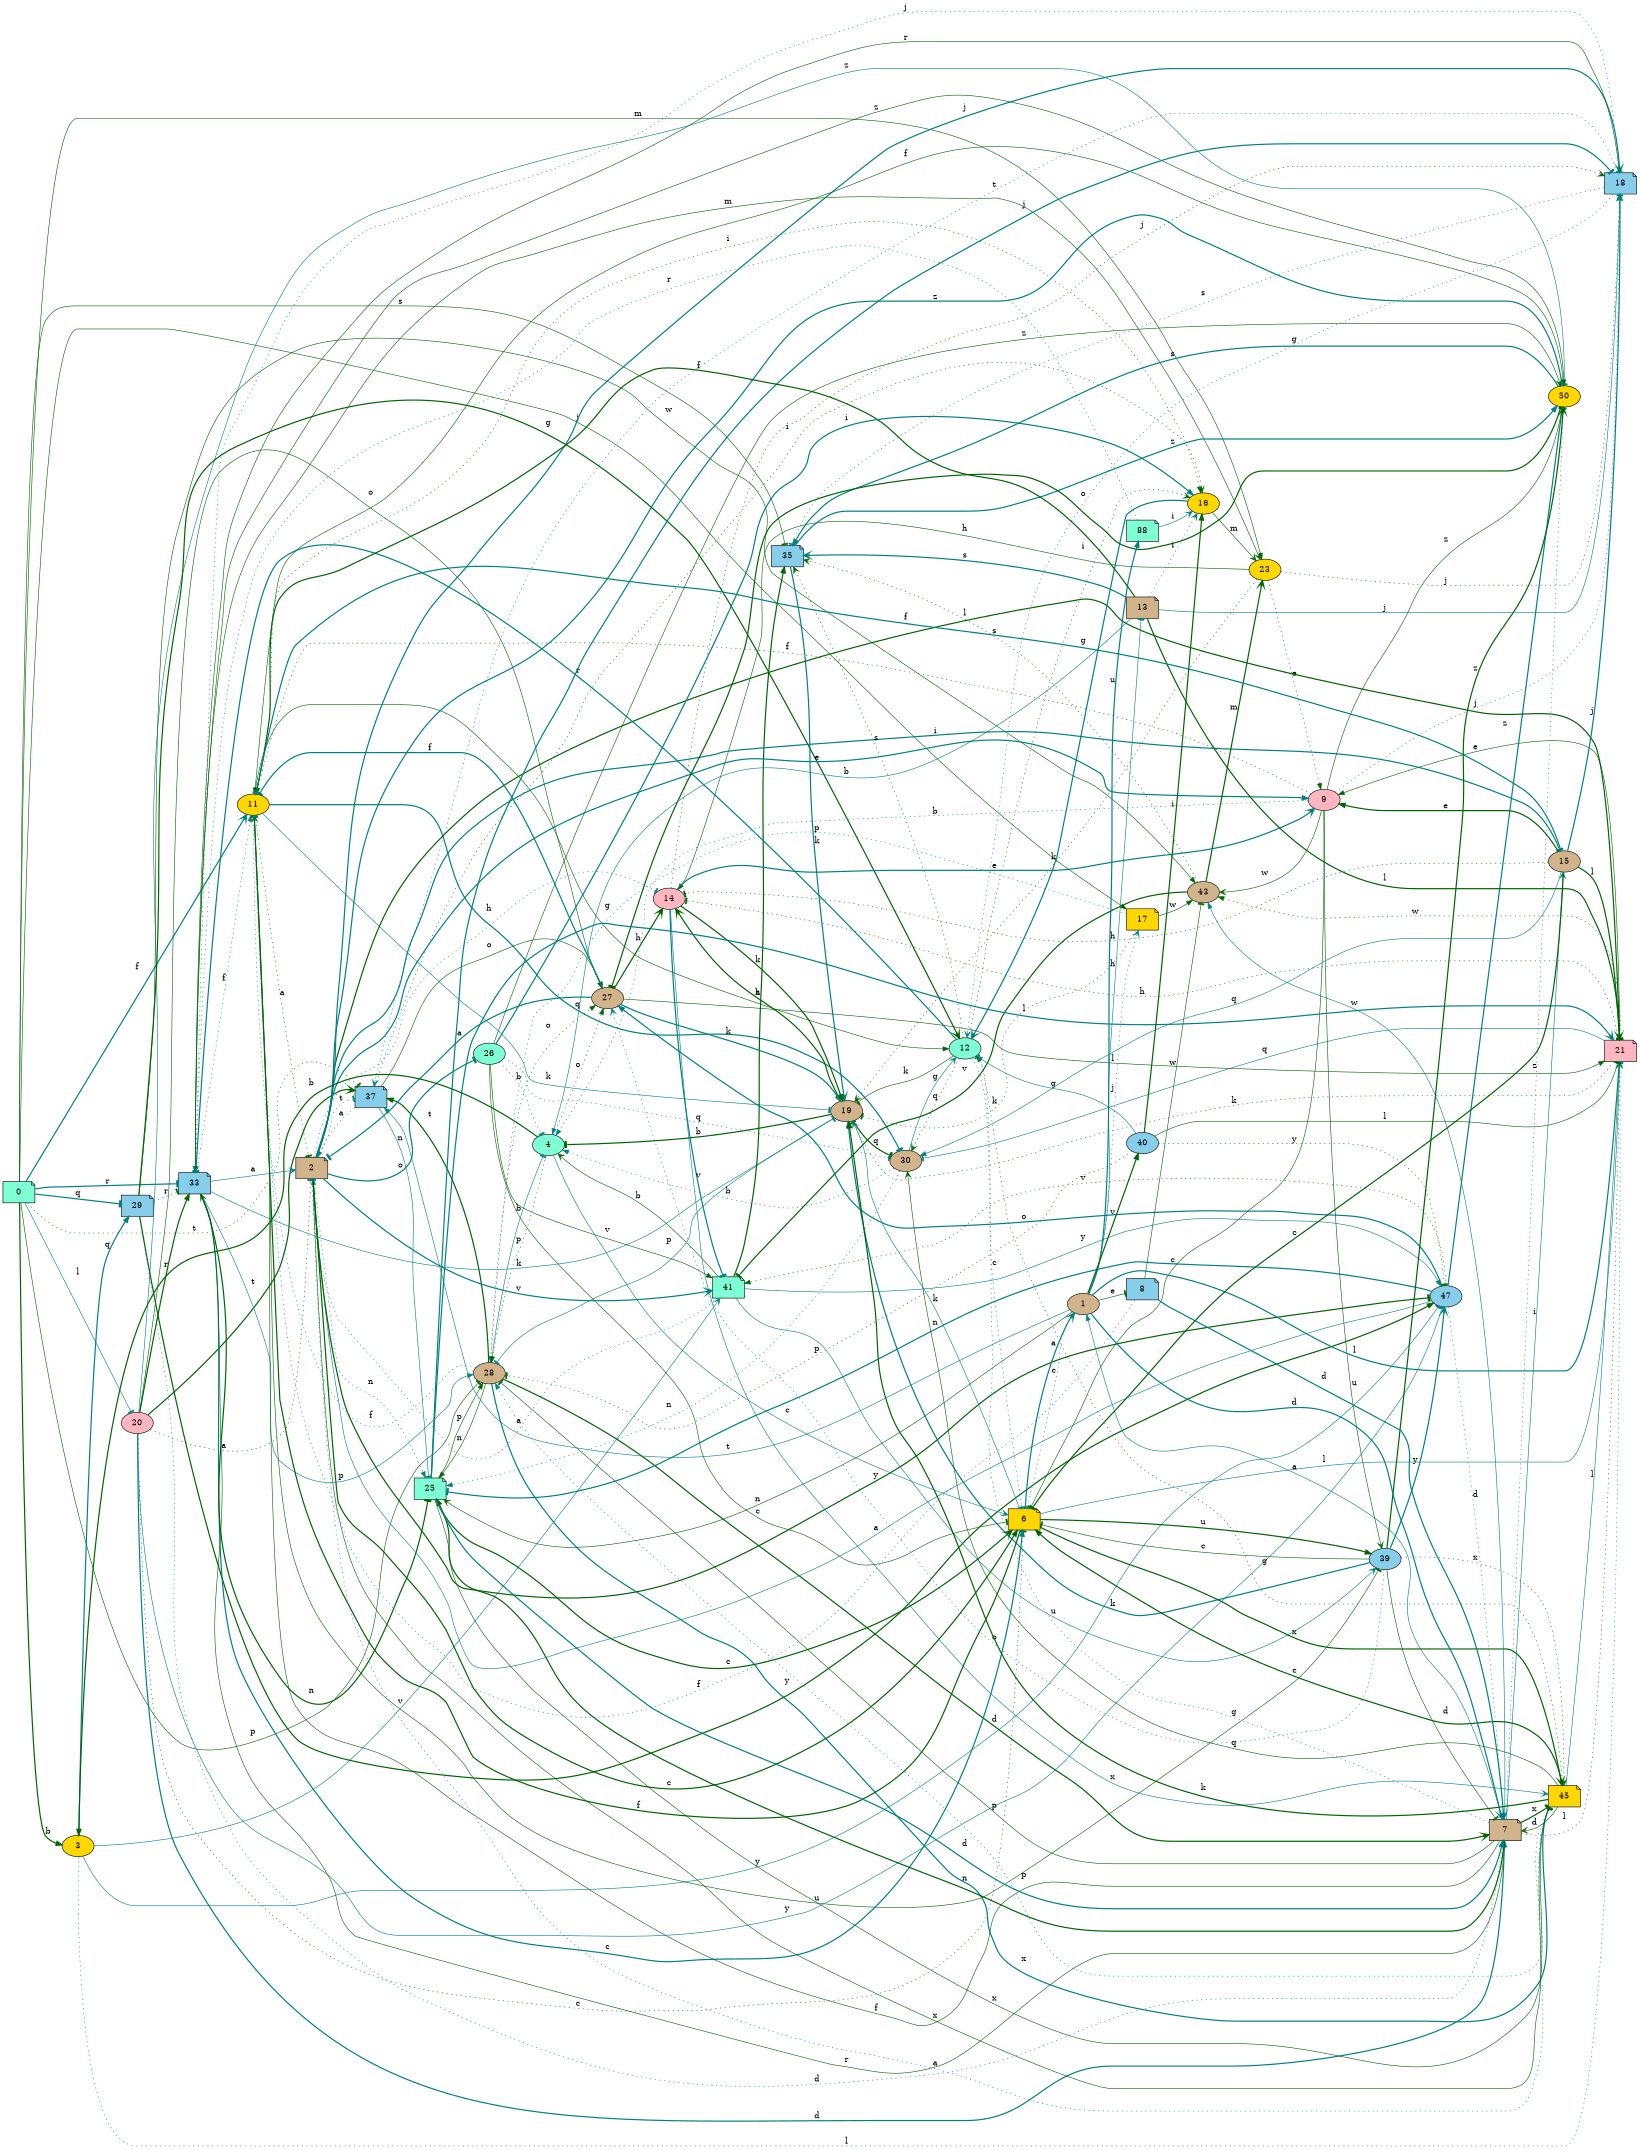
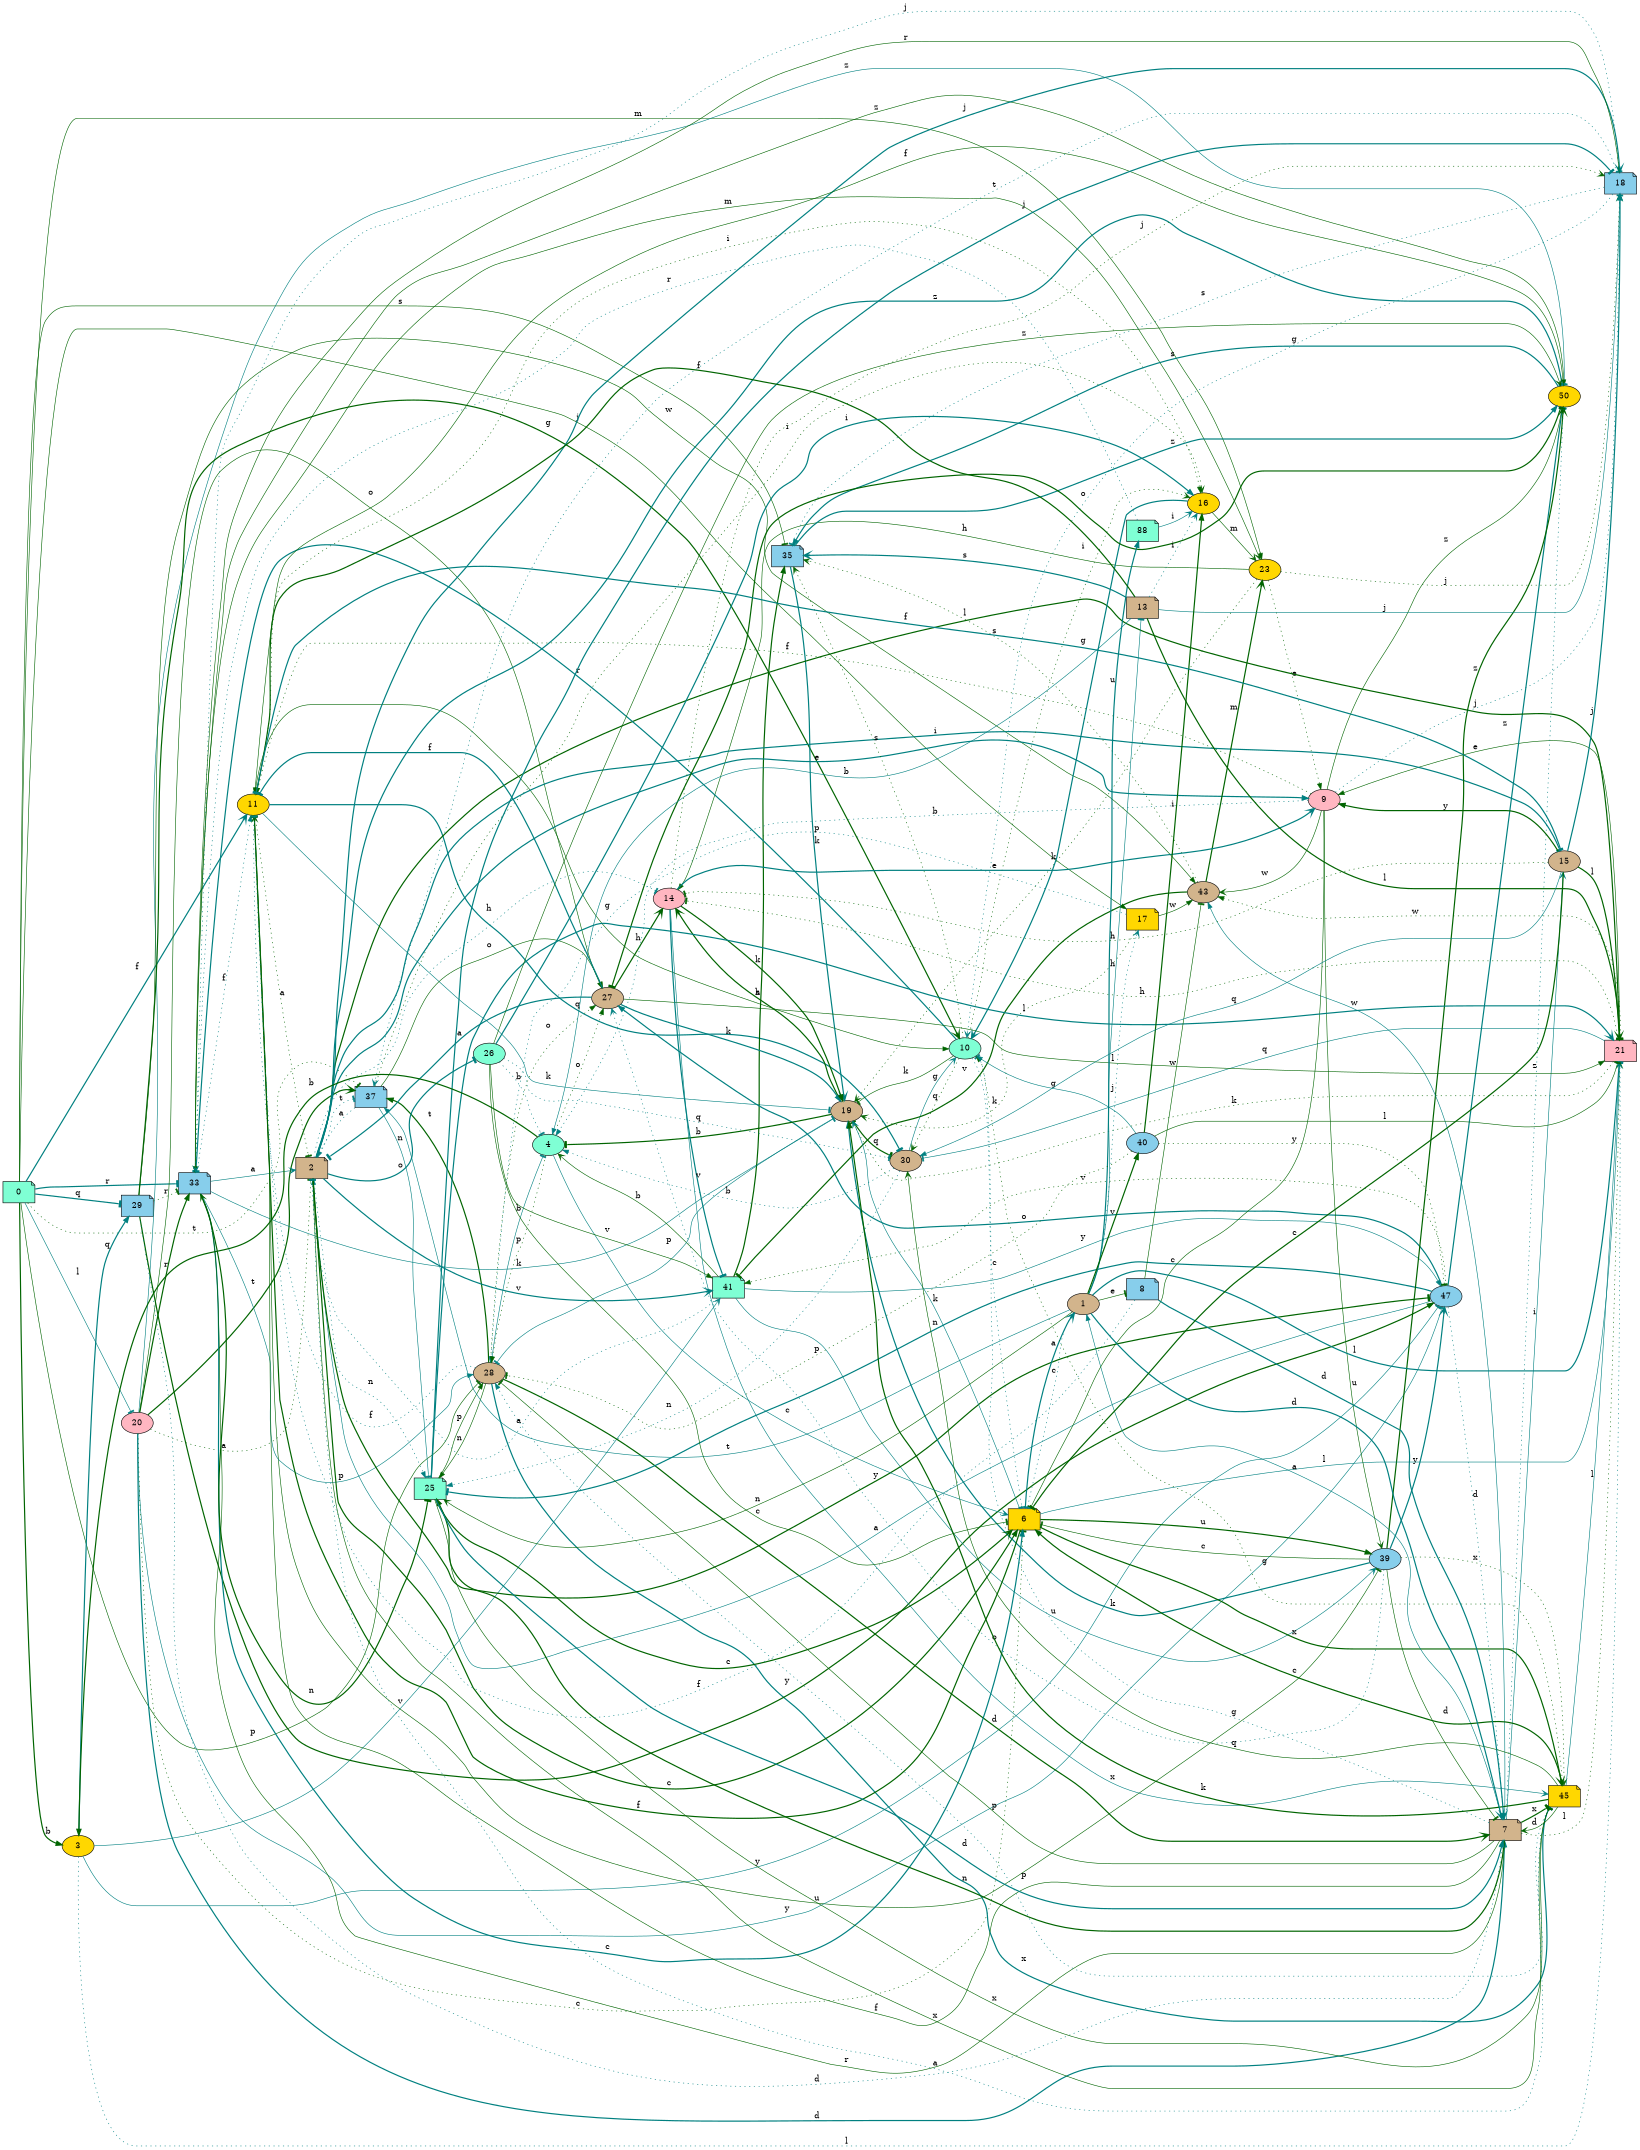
(1446, 806) -> (1446, 806)
(1002, 1044) -> (1002, 1044)
(965, 1048) -> (965, 1048)
